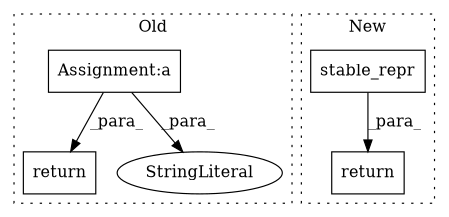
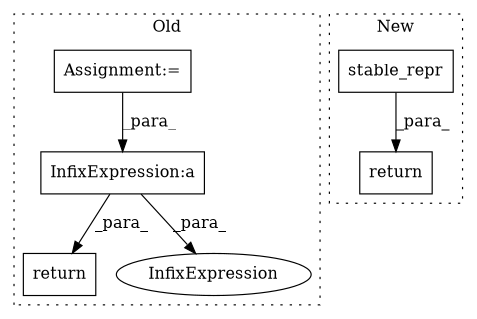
(114, 71) -> (123, 173)
none -> (123, 71)
(200, 173) -> (214, 274)
